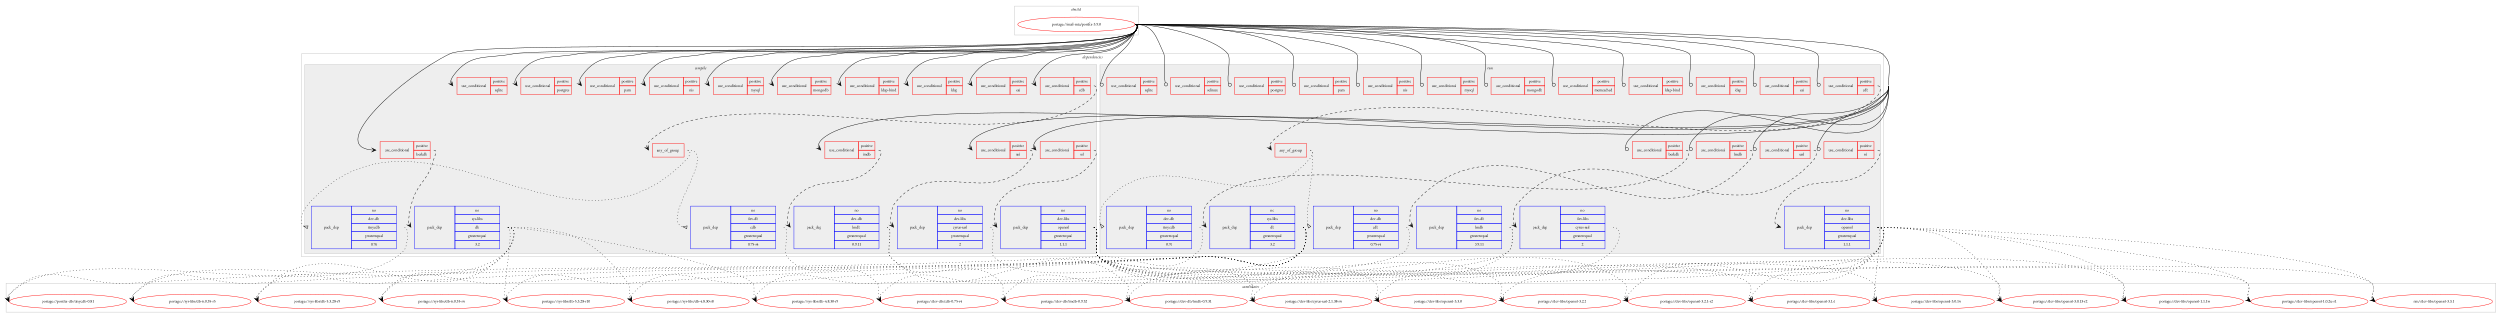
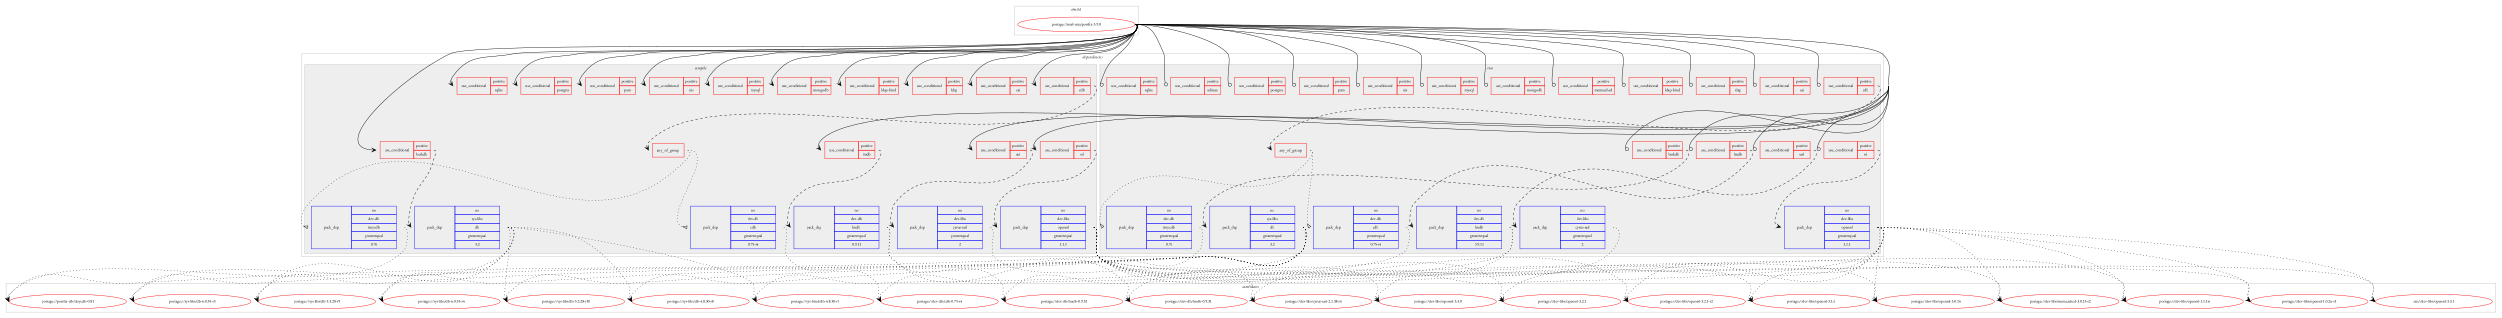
(815, 302) -> (815, 302)
(2060, 302) -> (2060, 302)
